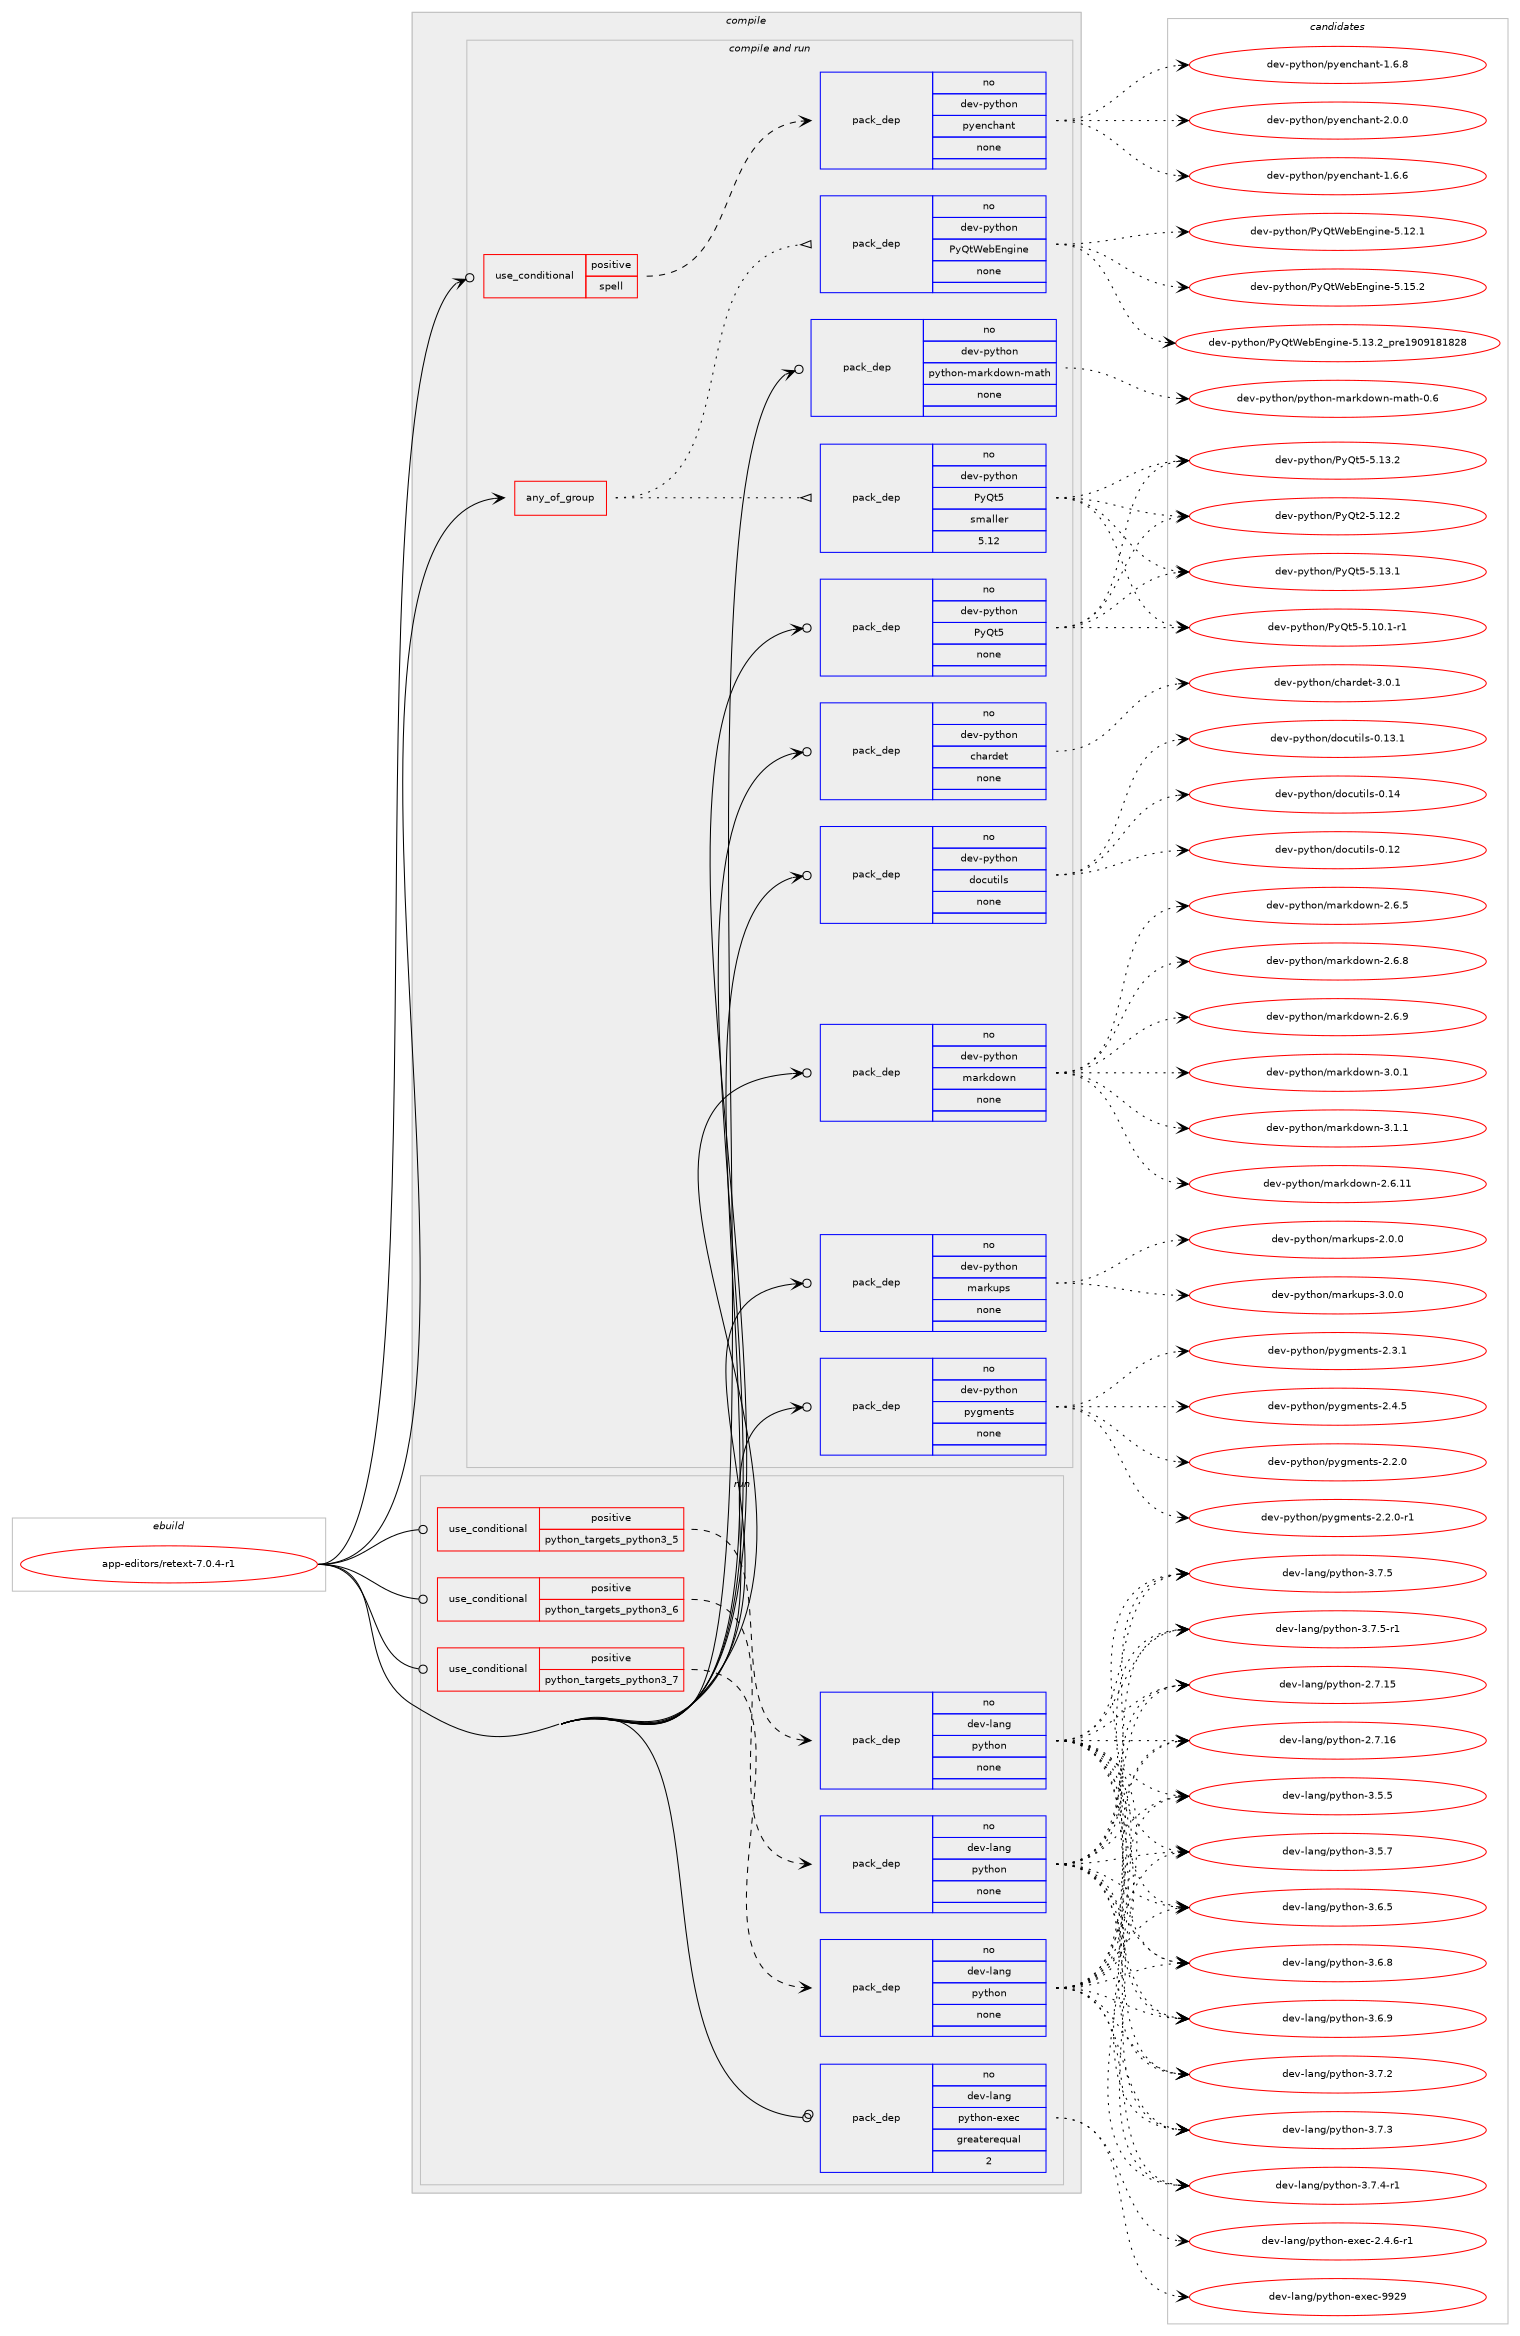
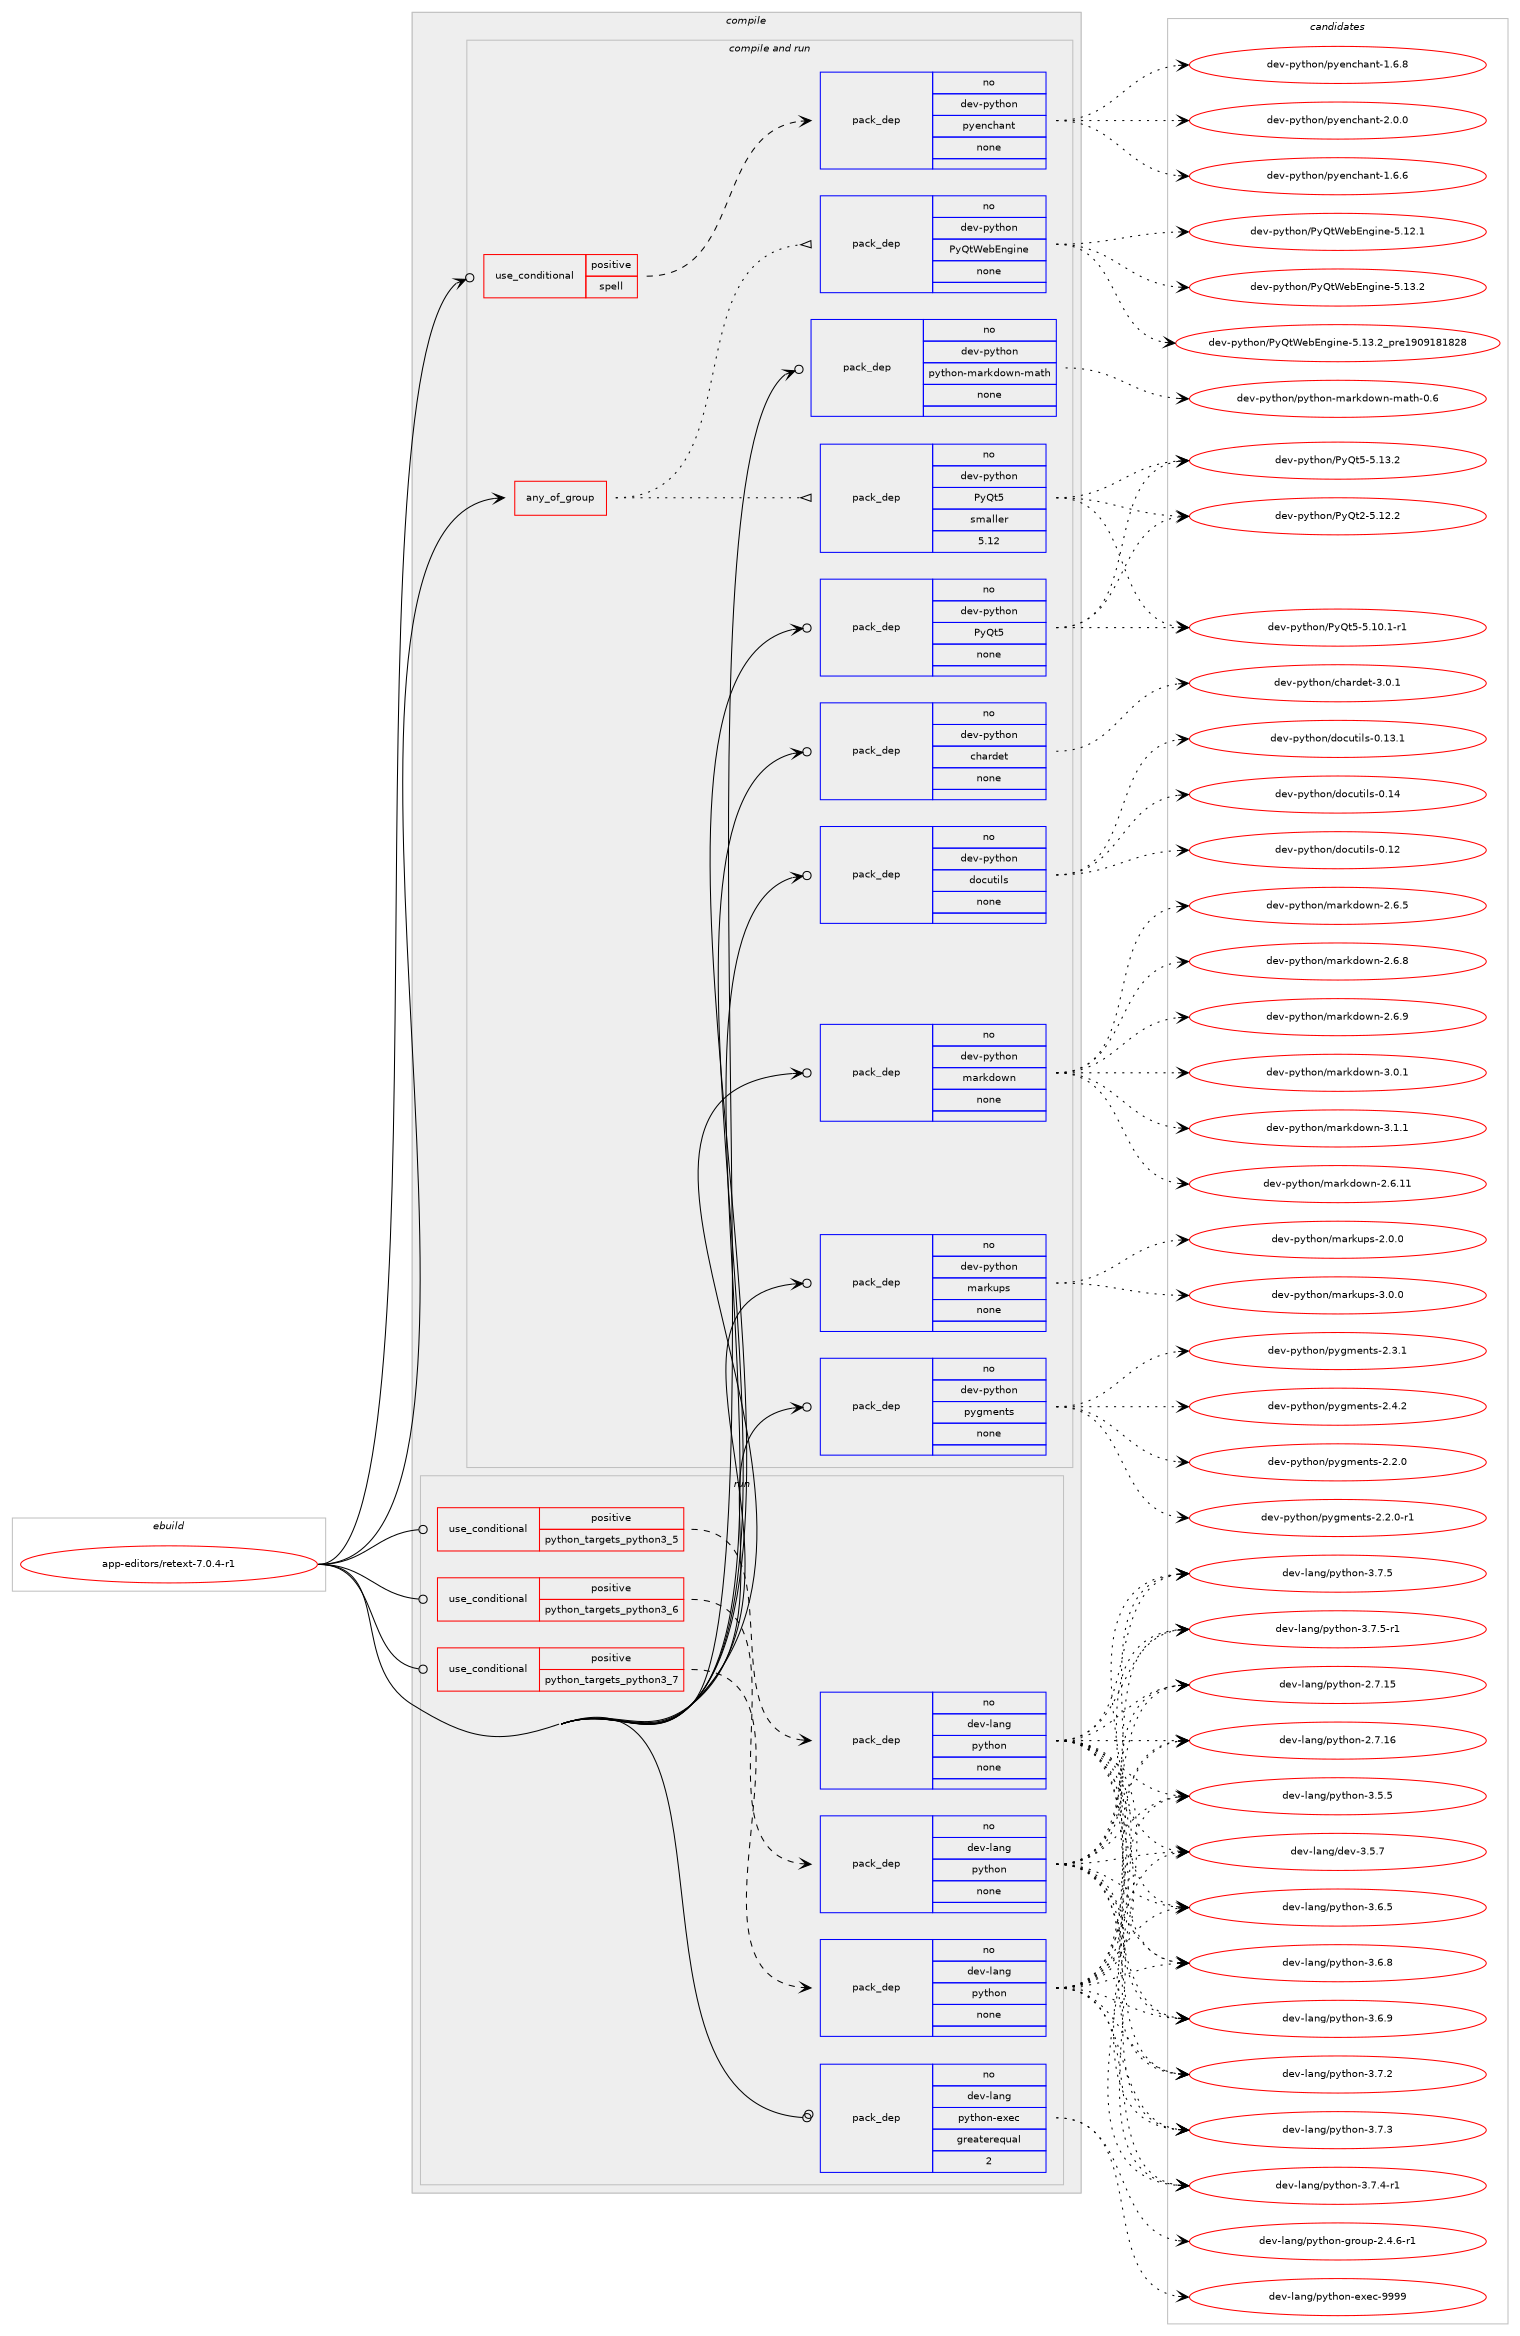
(1338, 288) -> (1338, 288)
(1338, 572) -> none
(1338, 1407) -> (1338, 1407)
(1338, 1852) -> (1338, 1852)
(1338, 2241) -> (1338, 2241)
(1338, 2297) -> (1338, 2297)
